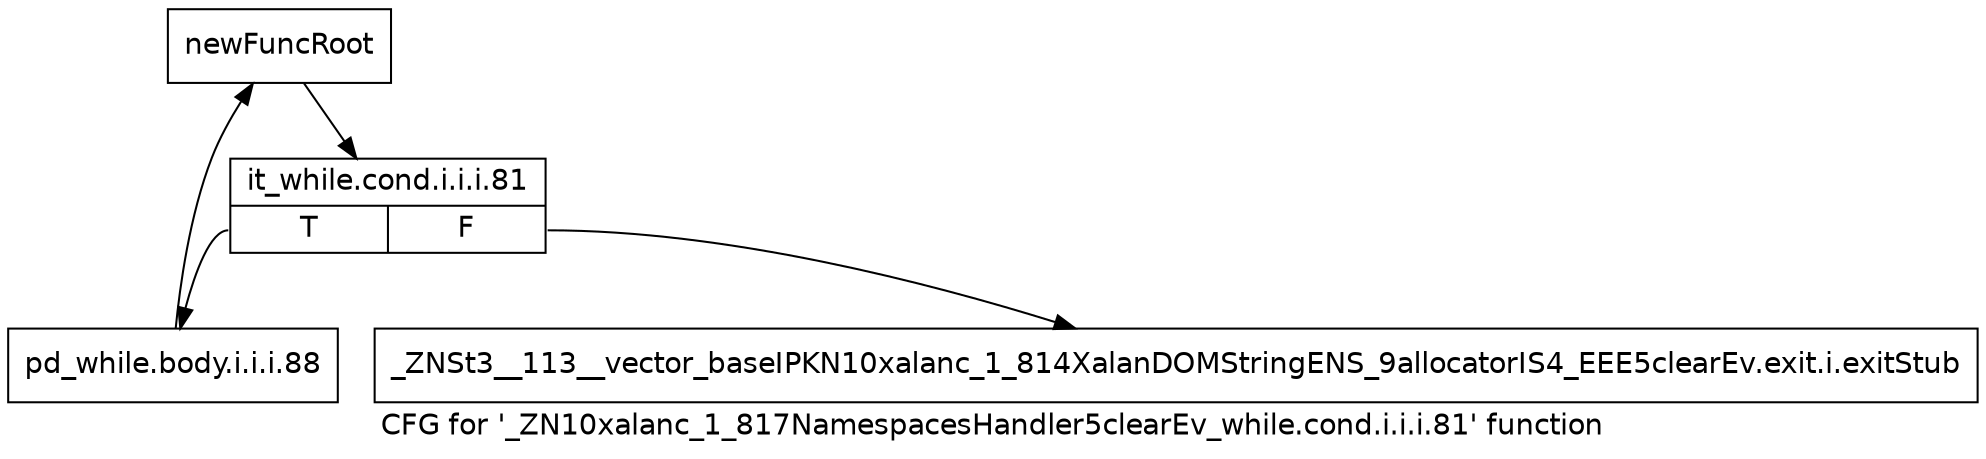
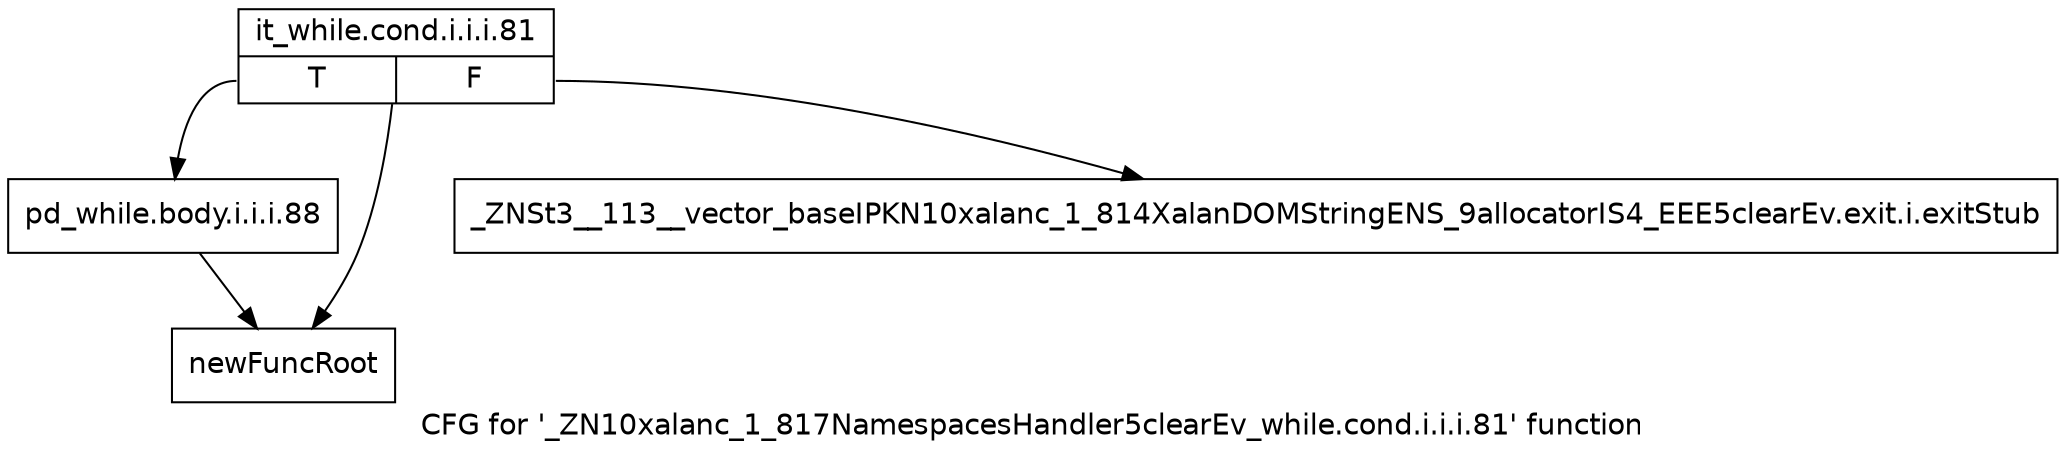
(324, 113) -> (372, 212)
